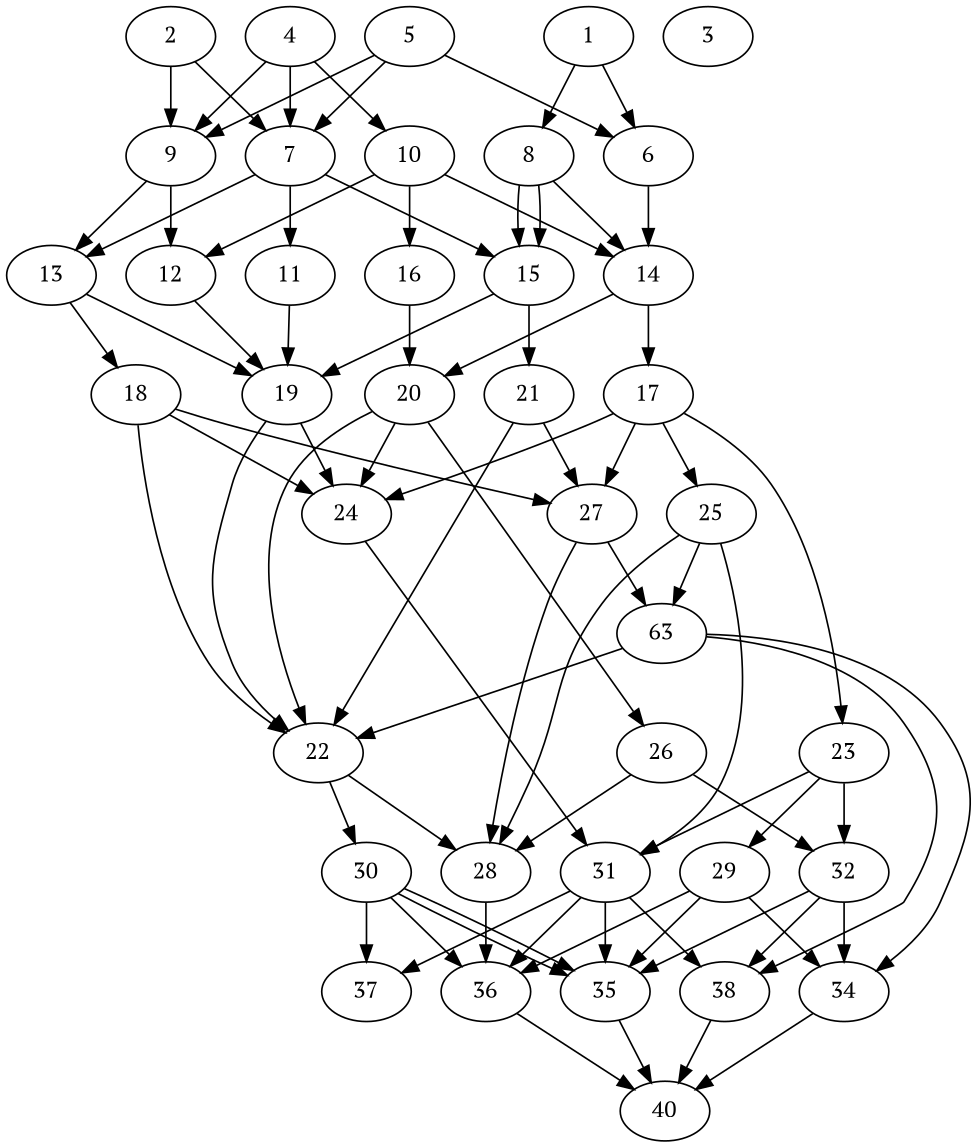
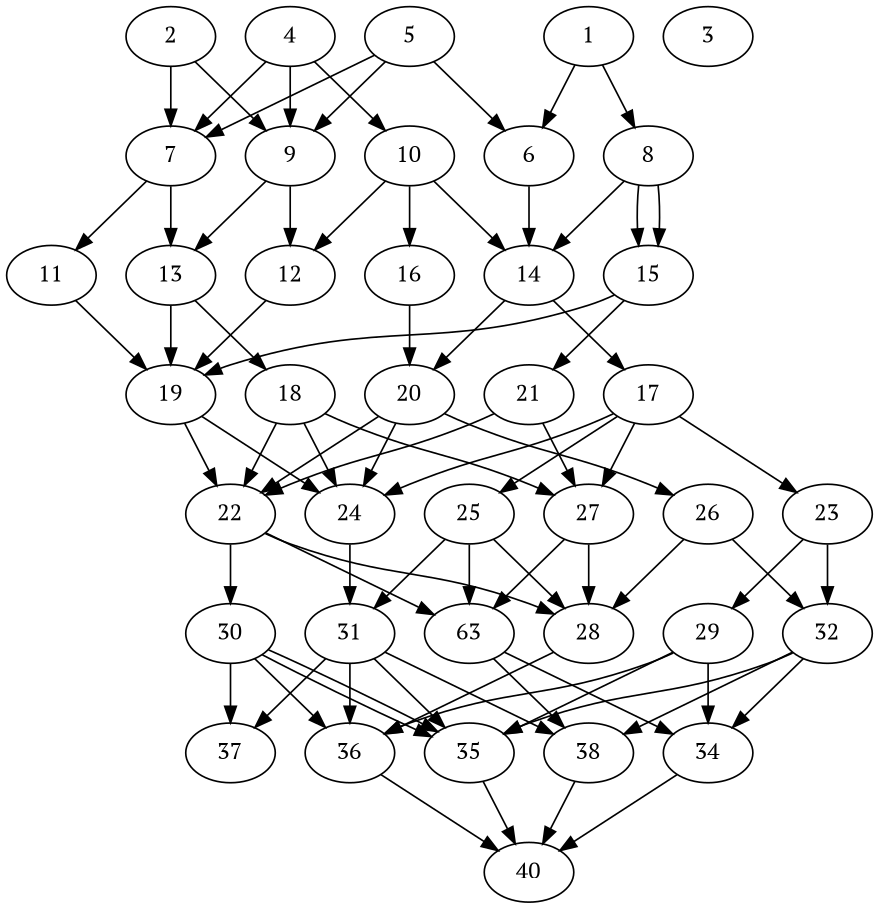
(398, 210) -> none
(498, 691) -> (361, 579)
(729, 811) -> none
